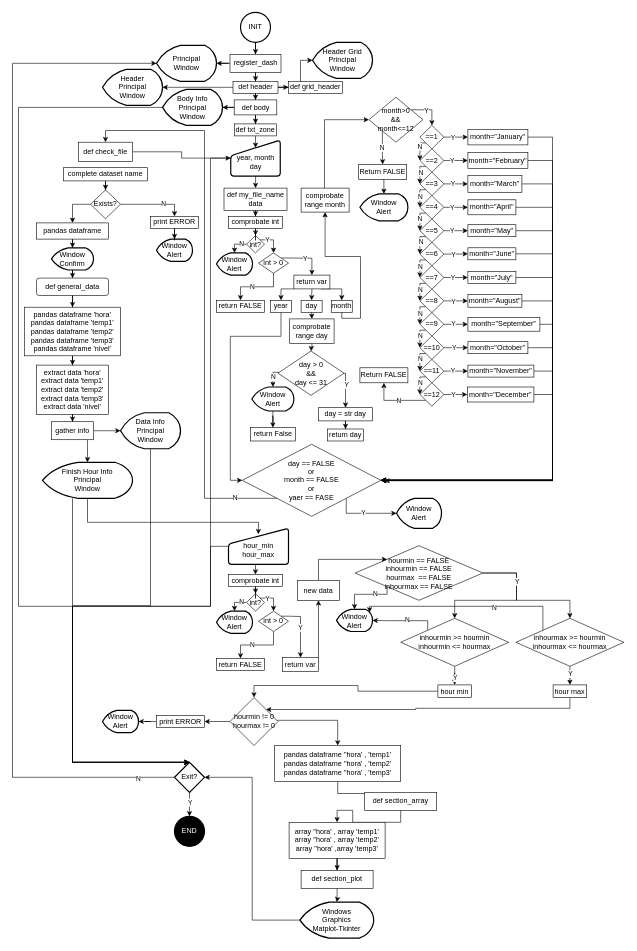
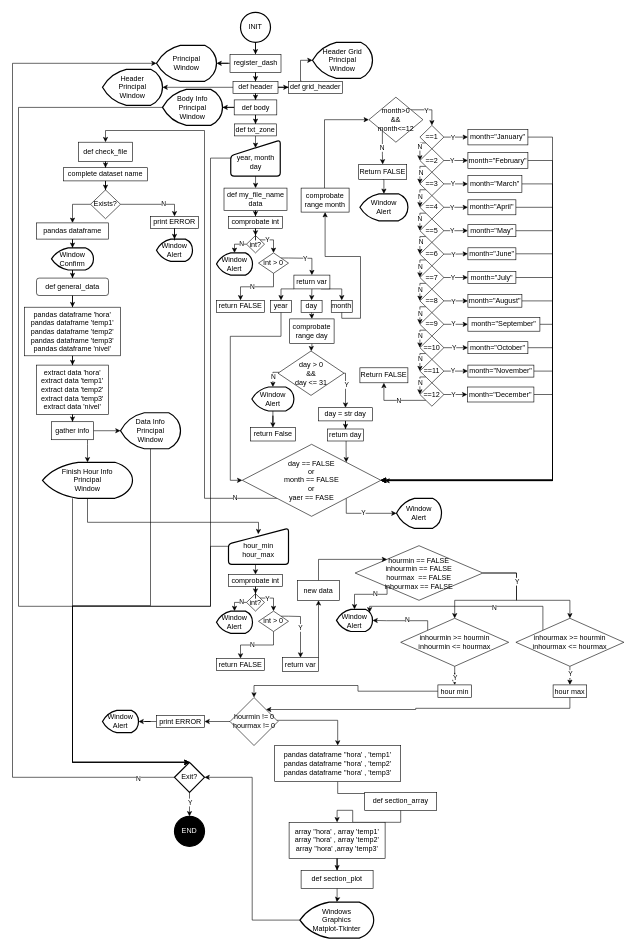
(172, 152) -> (105, 164)
none -> (346, 456)
